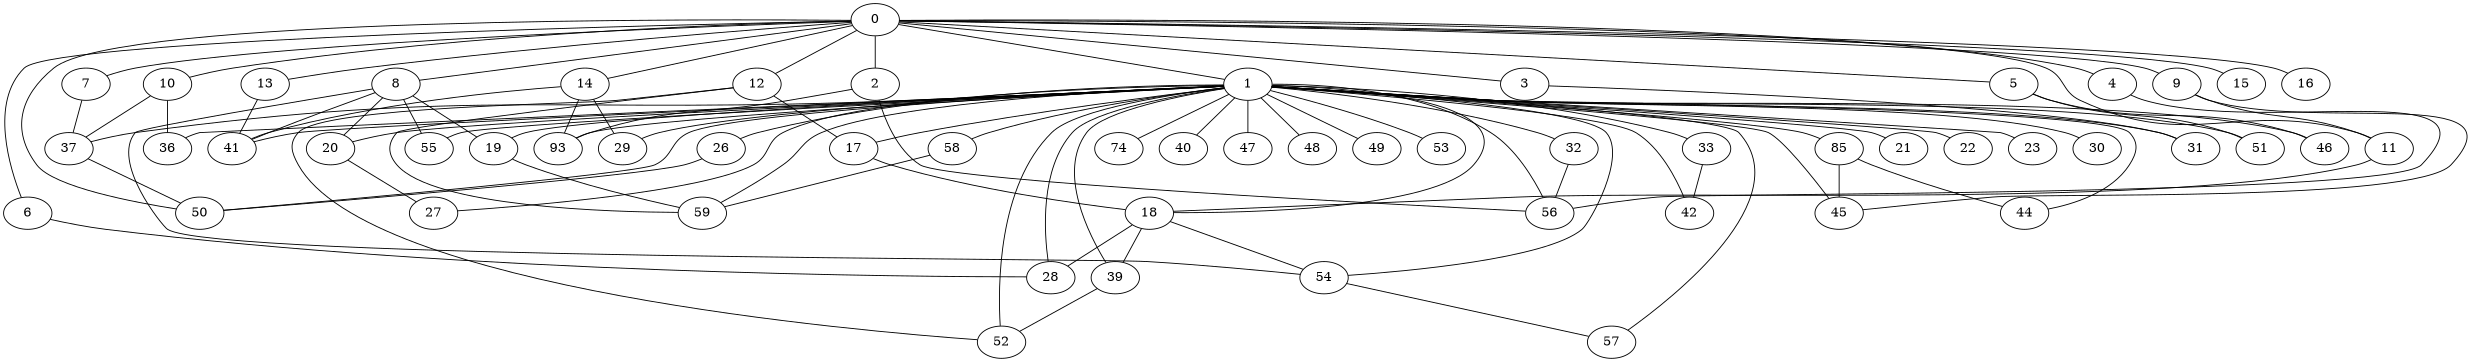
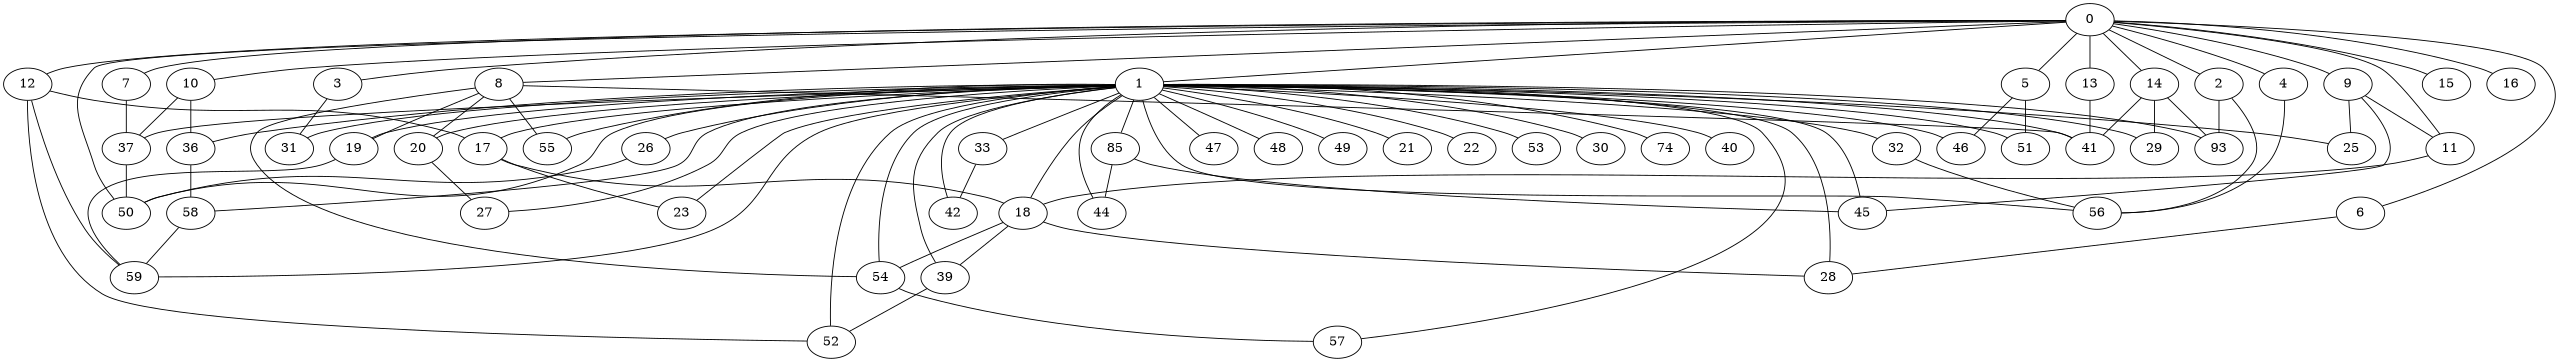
none -> (2352, 149)
none -> (191, 181)
none -> (588, 188)
